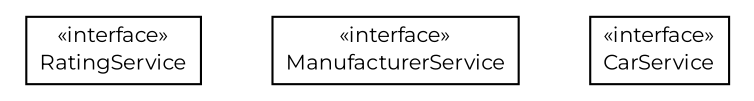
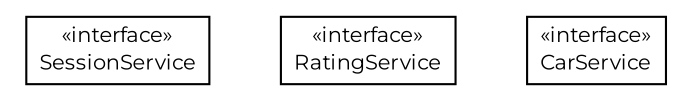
none -> (117, 50)
(395, 50) -> none
